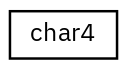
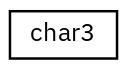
(64, 35) -> (64, 35)
